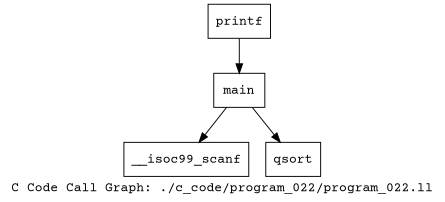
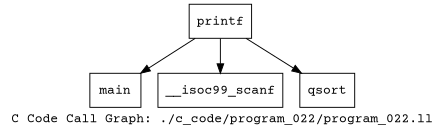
(216, 121) -> (220, 51)
(263, 121) -> (270, 53)
